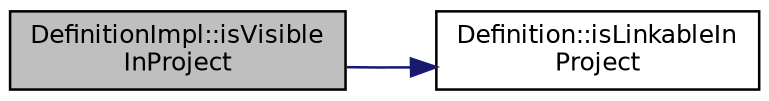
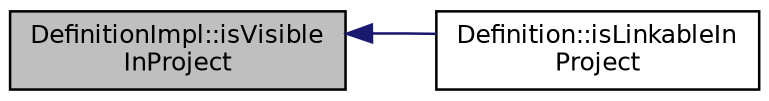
(379, 67) -> (404, 33)
